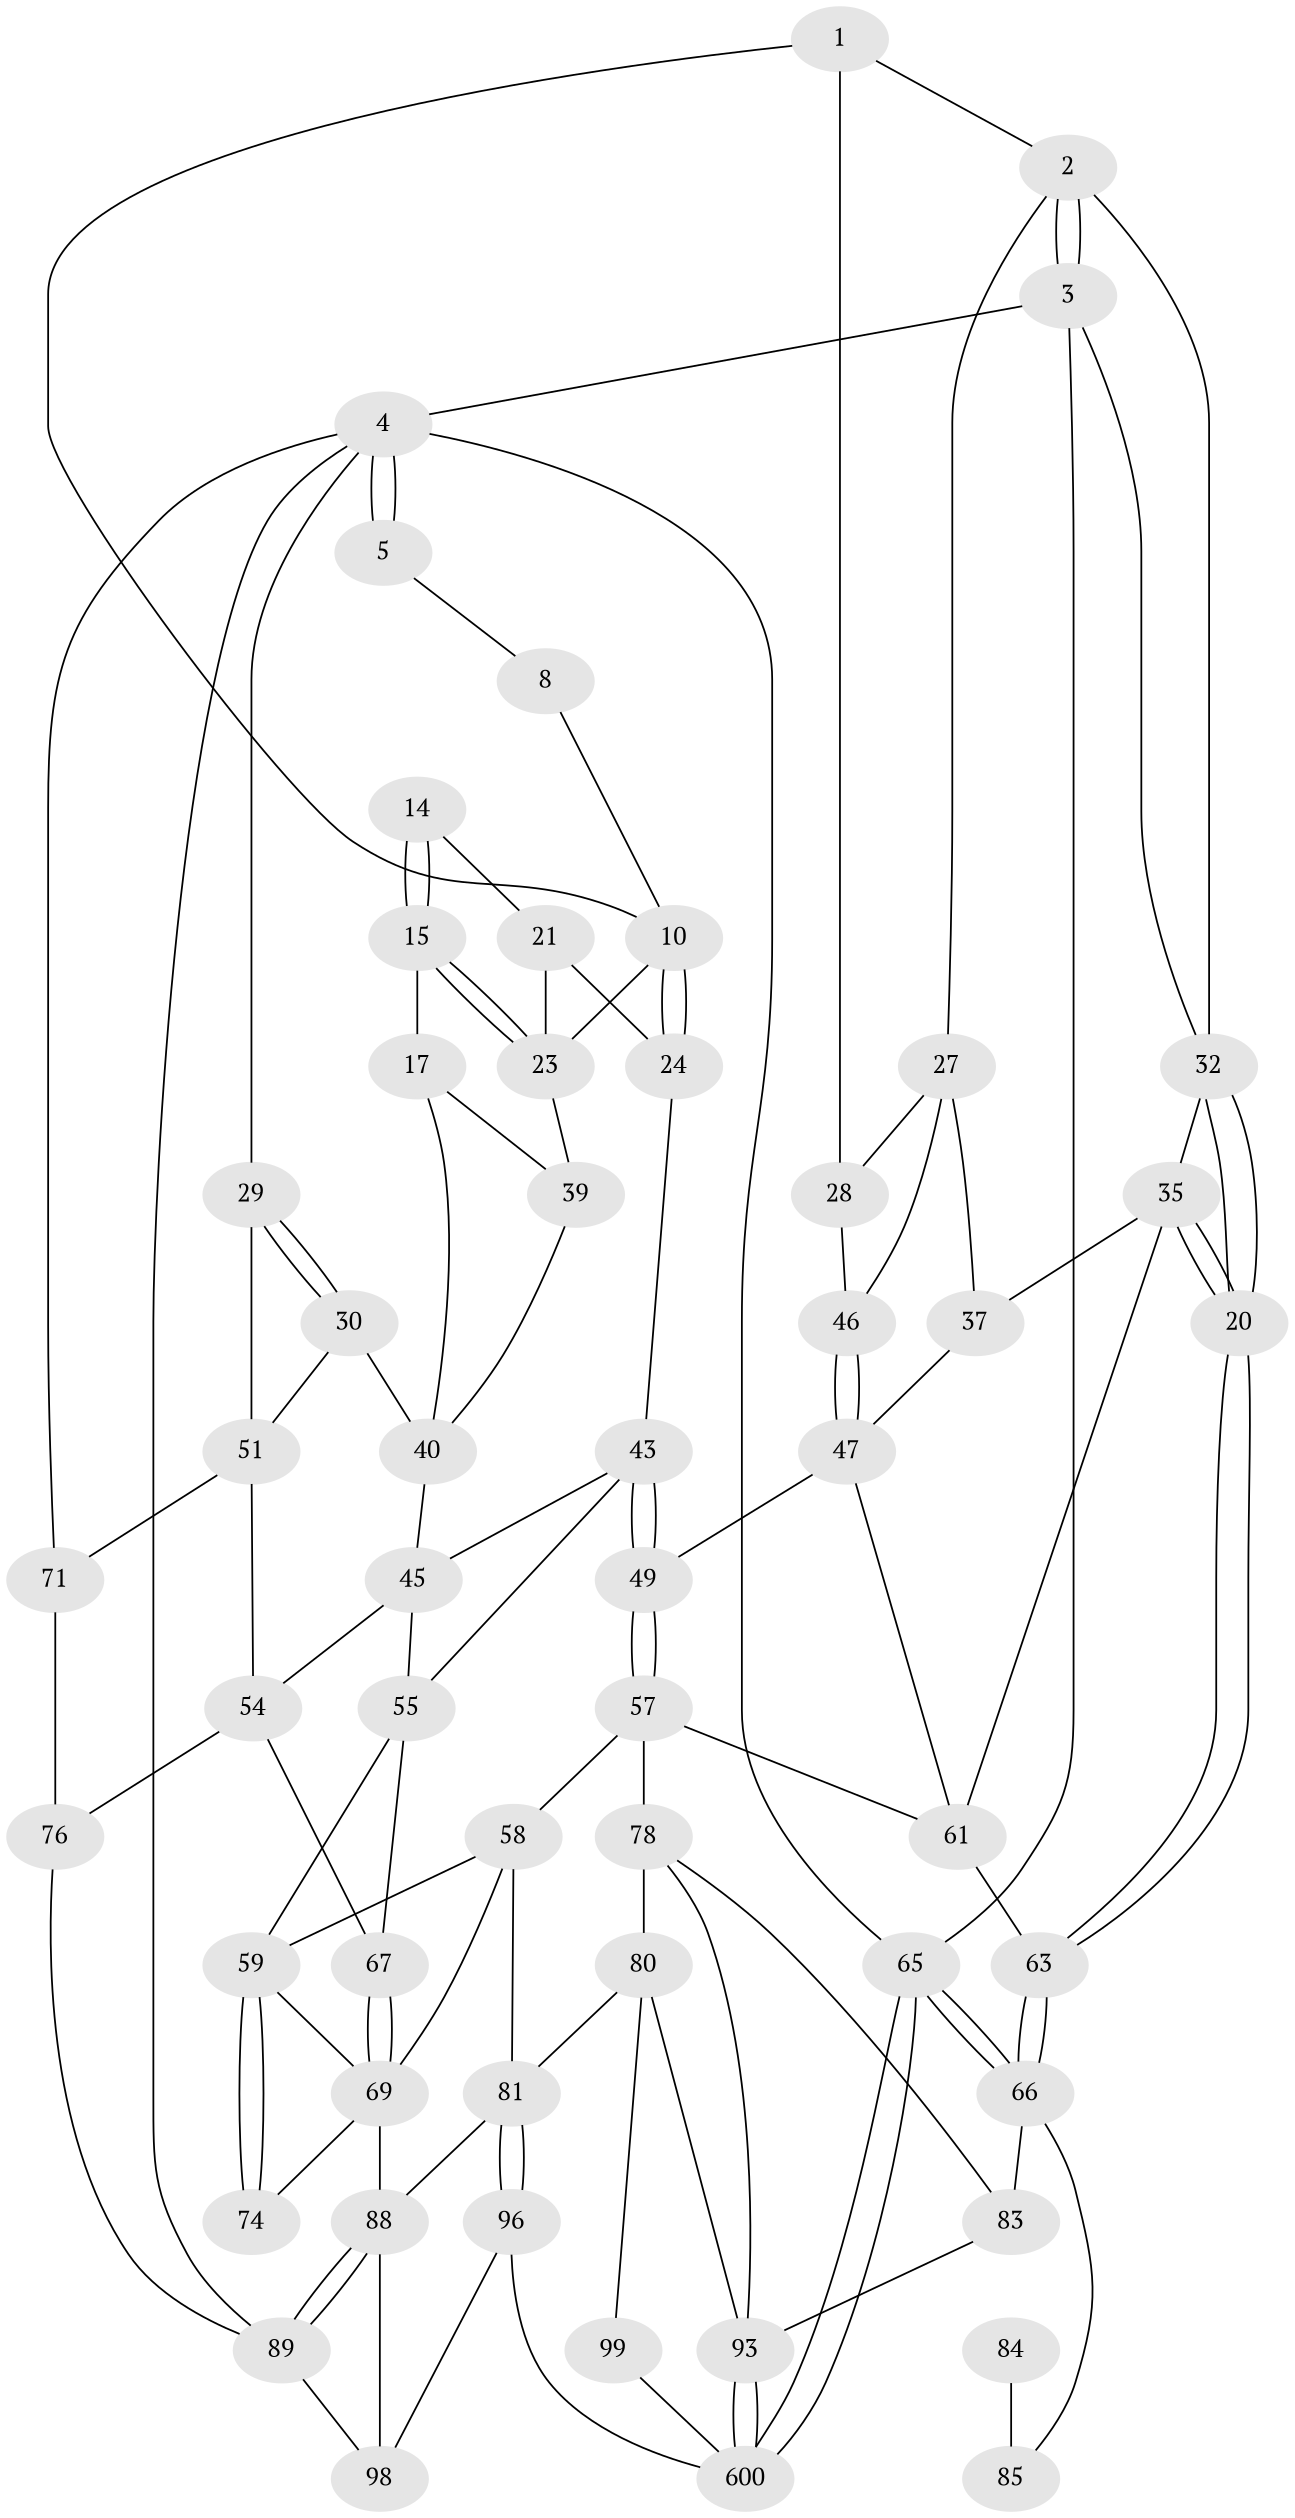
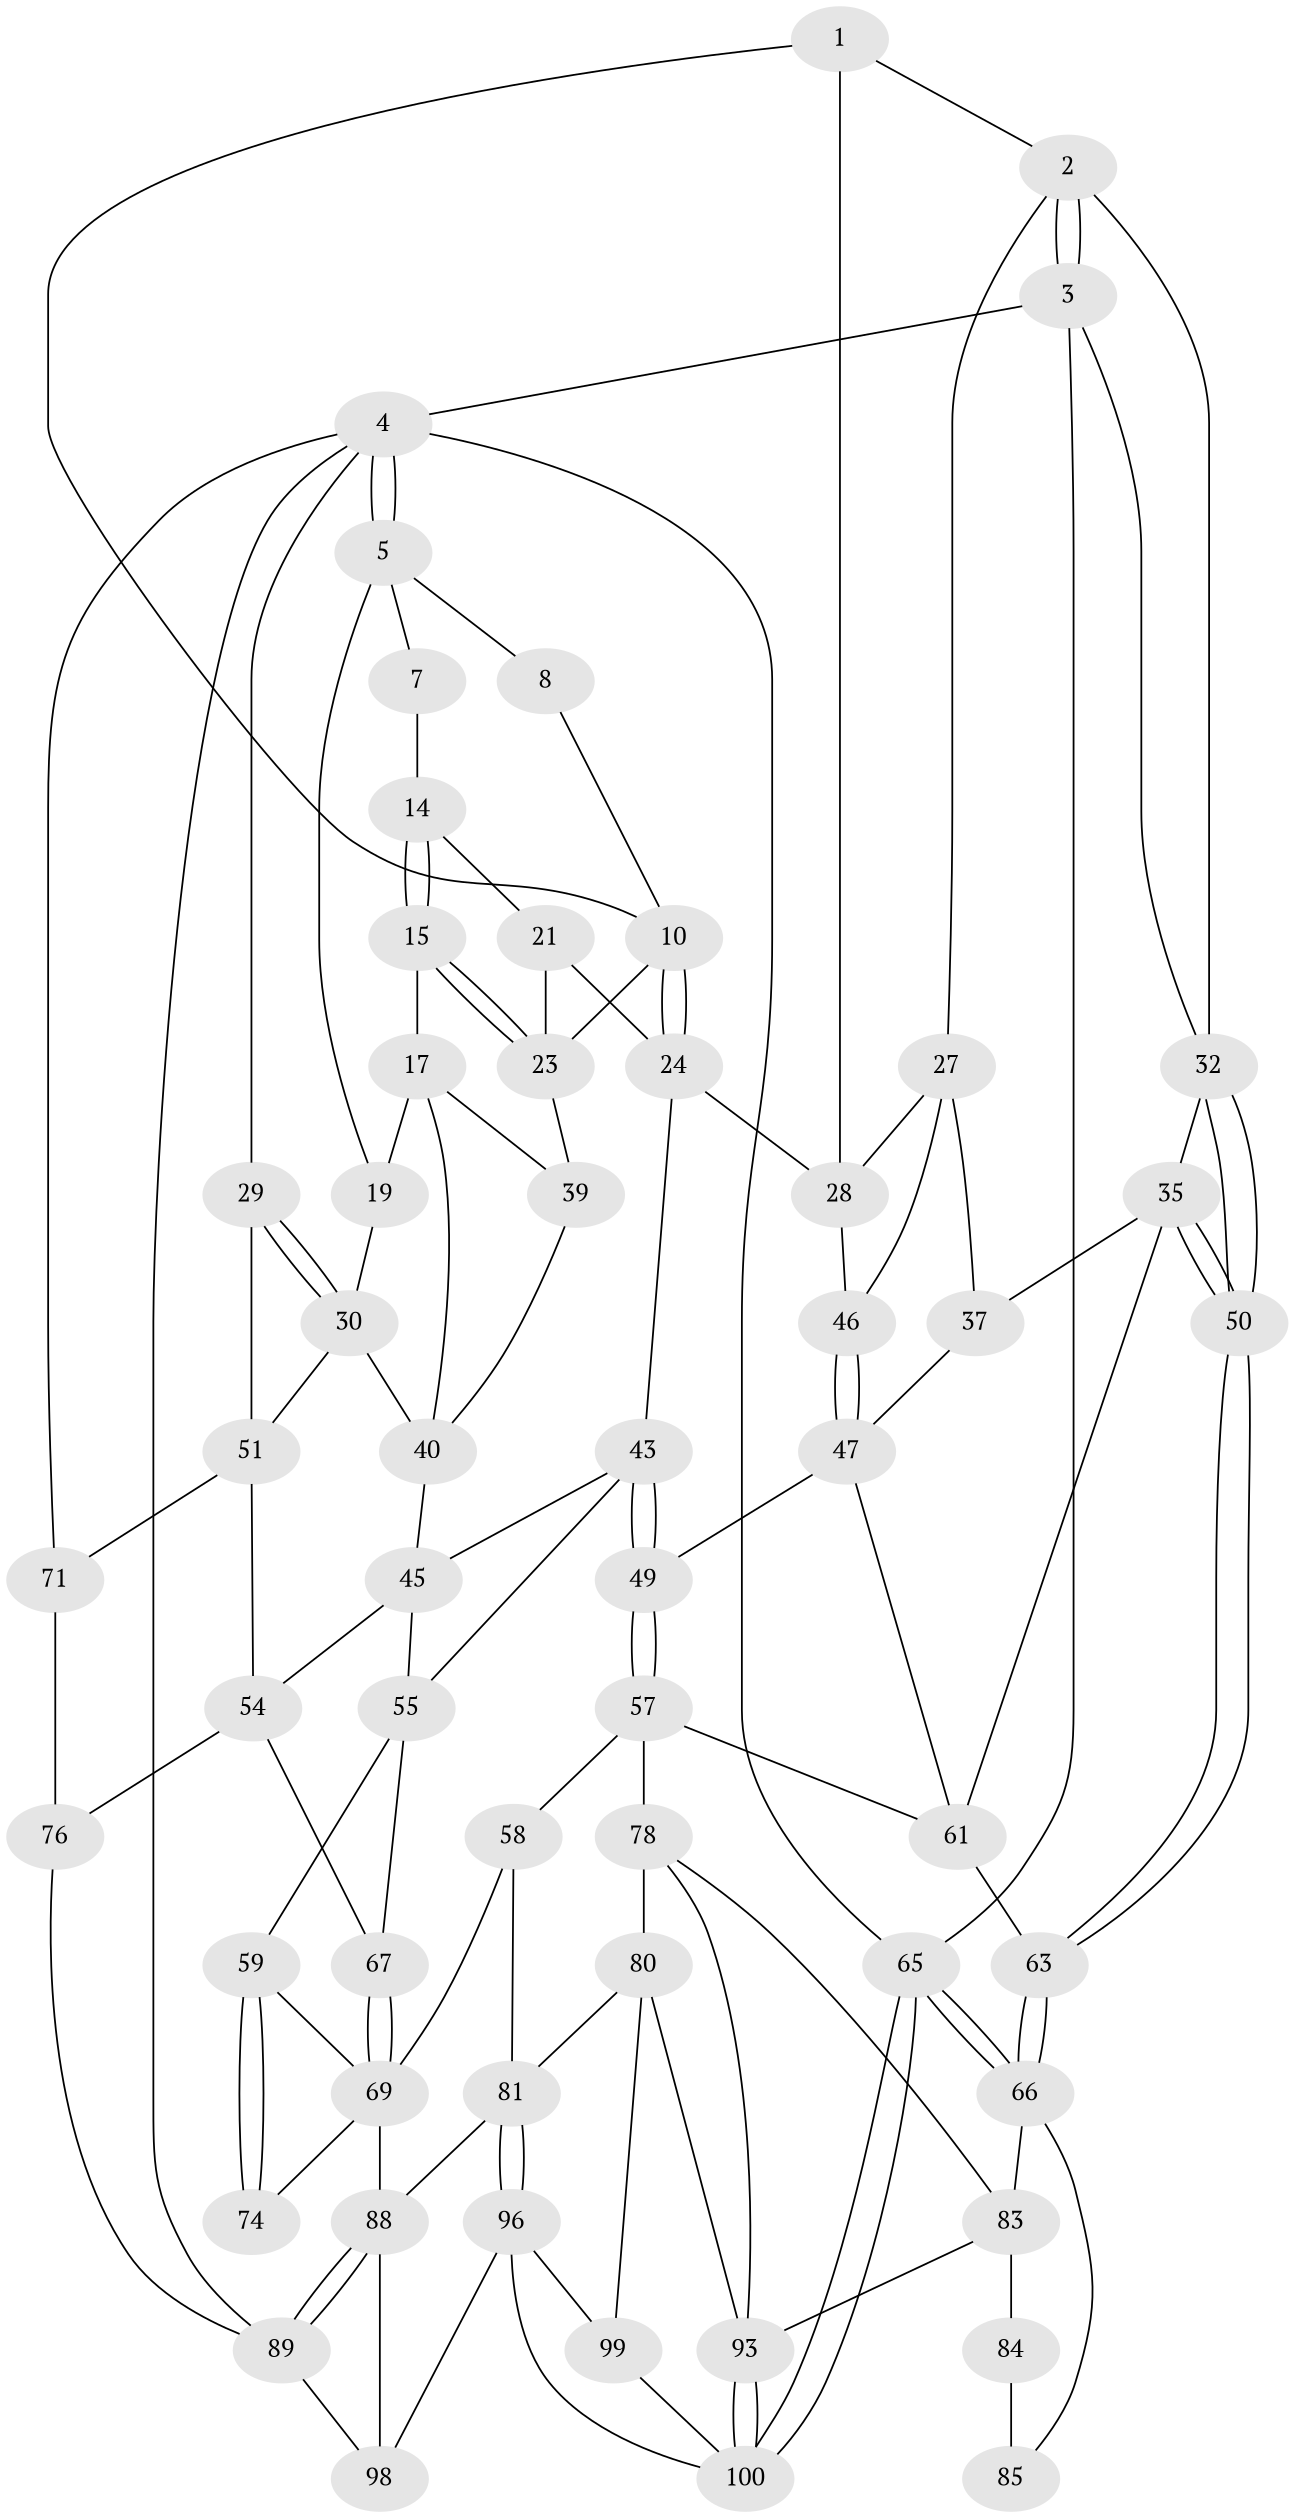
none -> (417, 681)
none -> (747, 1123)
none -> (380, 1195)
(1239, 1323) -> (1239, 1323)
(373, 1905) -> none
none -> (563, 2286)
none -> (1011, 2286)
(745, 2479) -> (745, 2479)
